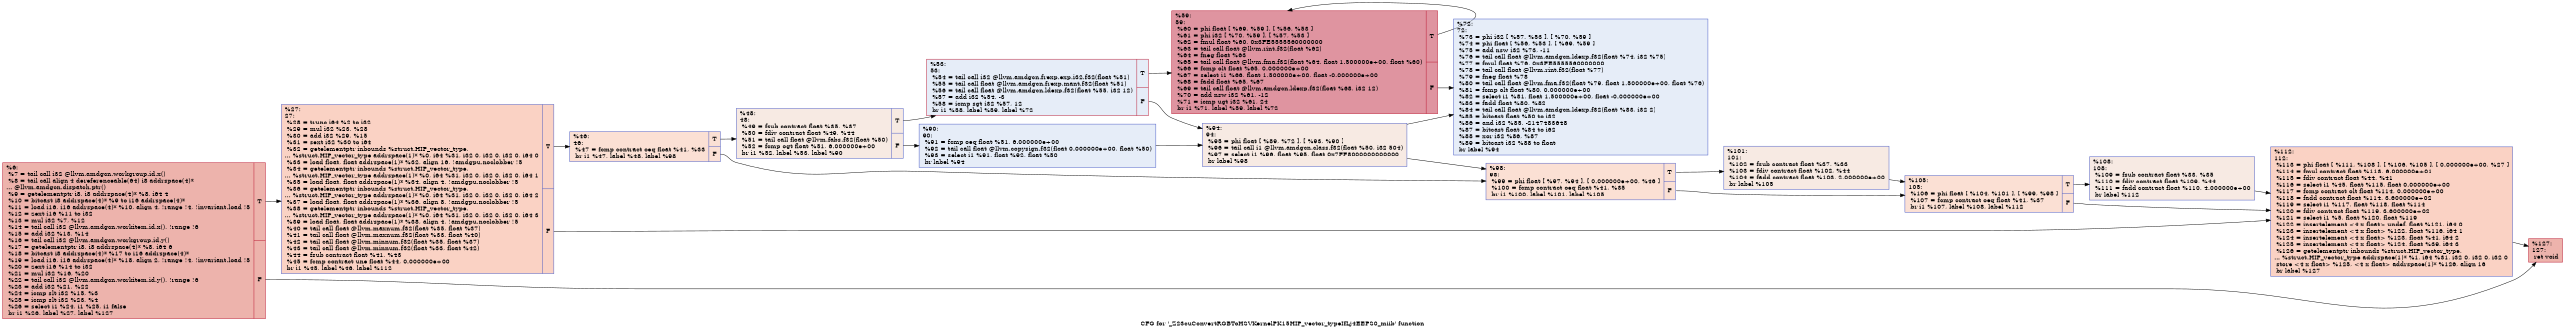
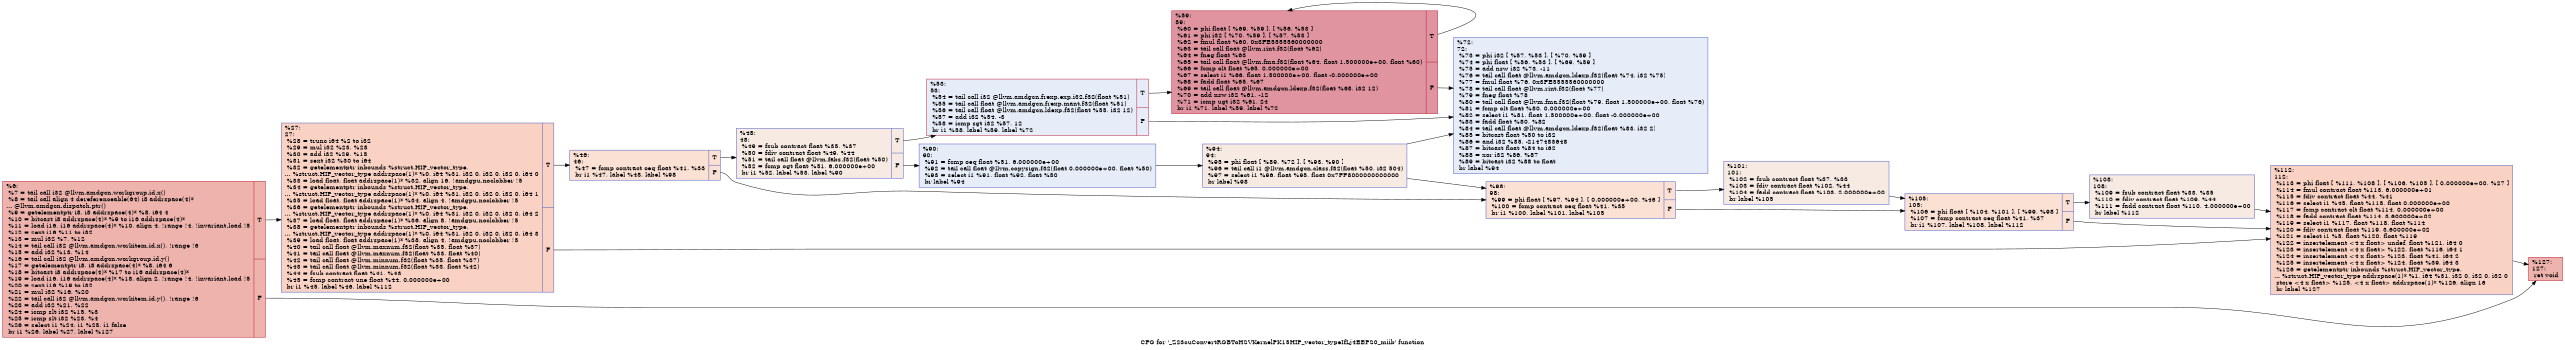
(1171, 118) -> (1299, 122)
(49, 267) -> (49, 286)
